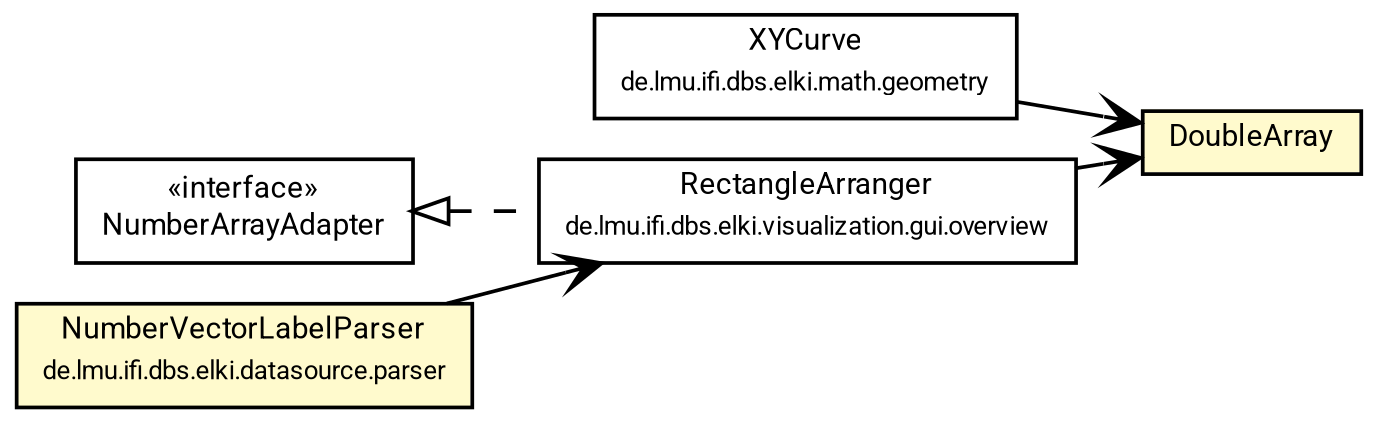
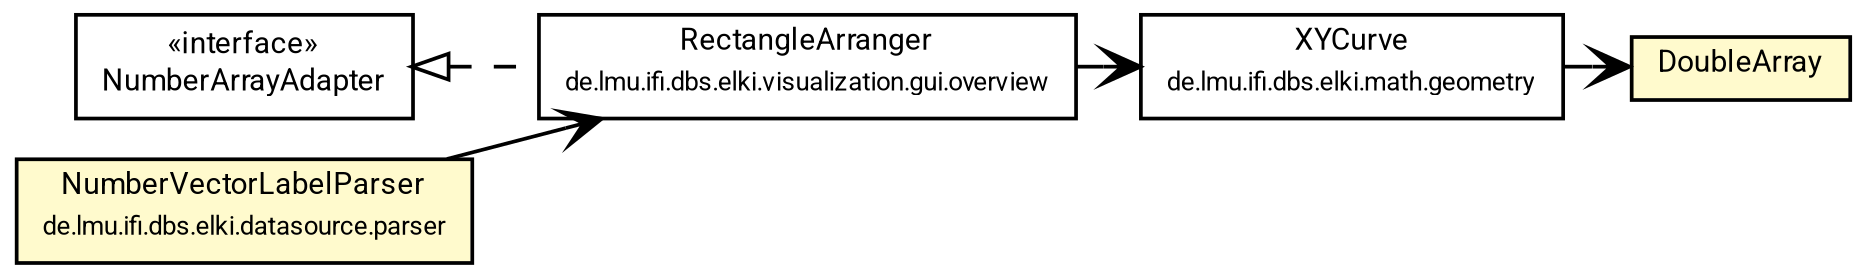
(1089, 166) -> (1089, 67)
